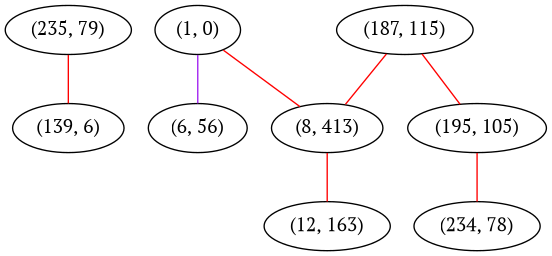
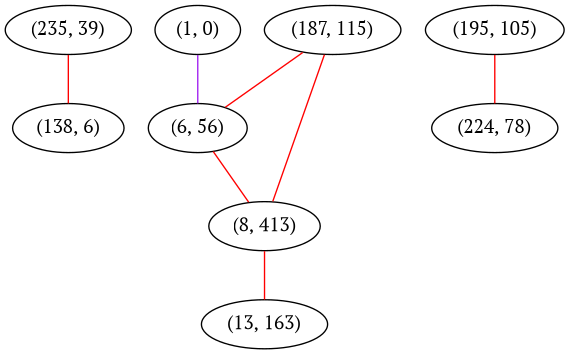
(68, 30) -> (68, 30)
(262, 78) -> (231, 177)
(441, 79) -> (264, 80)
(68, 128) -> (68, 128)
(327, 226) -> (265, 324)
(477, 226) -> (495, 128)
